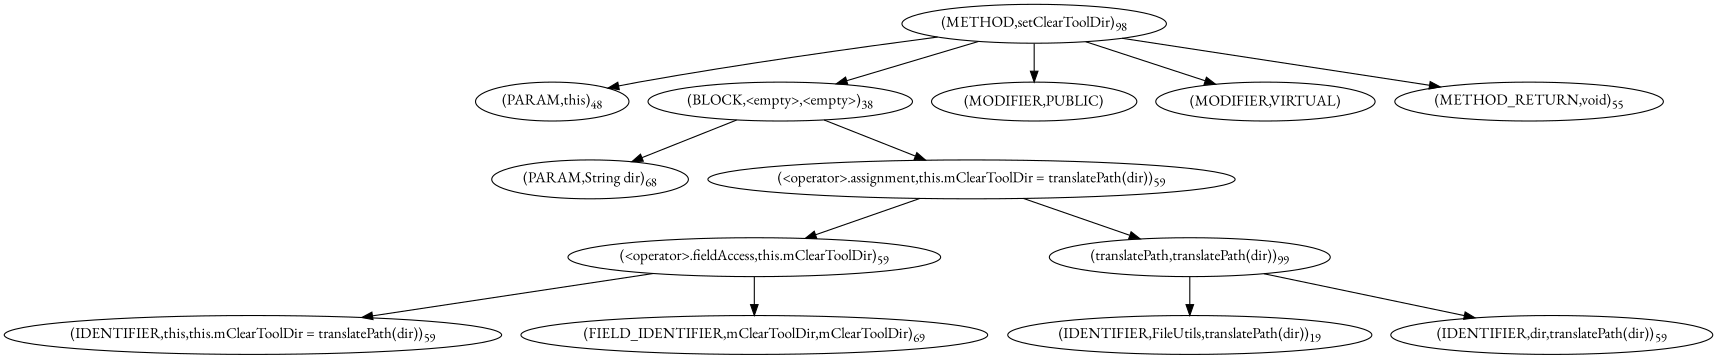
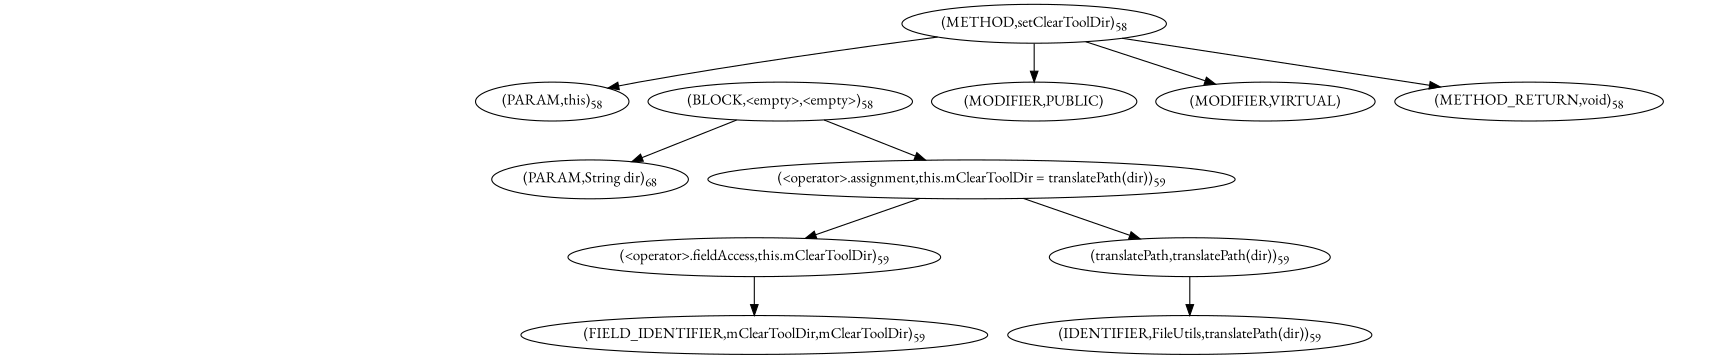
(1121, 22) -> (1121, 22)
(913, 61) -> none
(597, 100) -> (597, 100)
(867, 100) -> (867, 100)
(1618, 100) -> (1618, 100)
(1283, 256) -> (1283, 256)
(919, 333) -> (919, 333)
(1315, 333) -> (1315, 333)
(253, 335) -> none
(1552, 335) -> none
